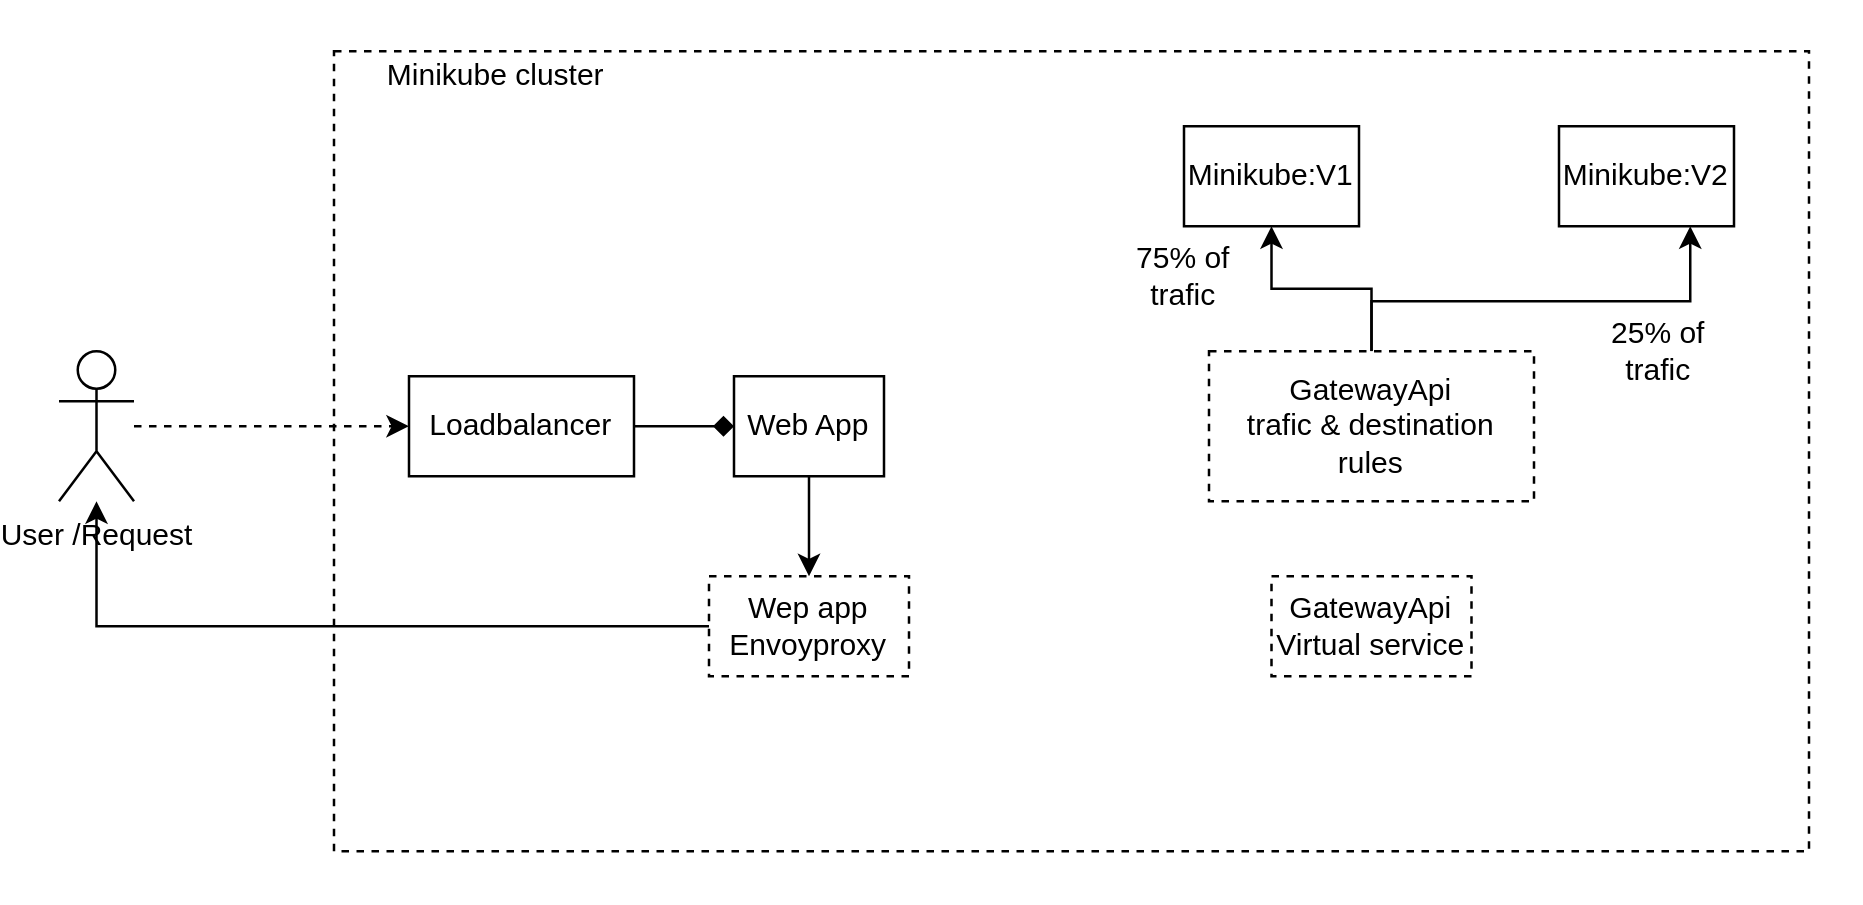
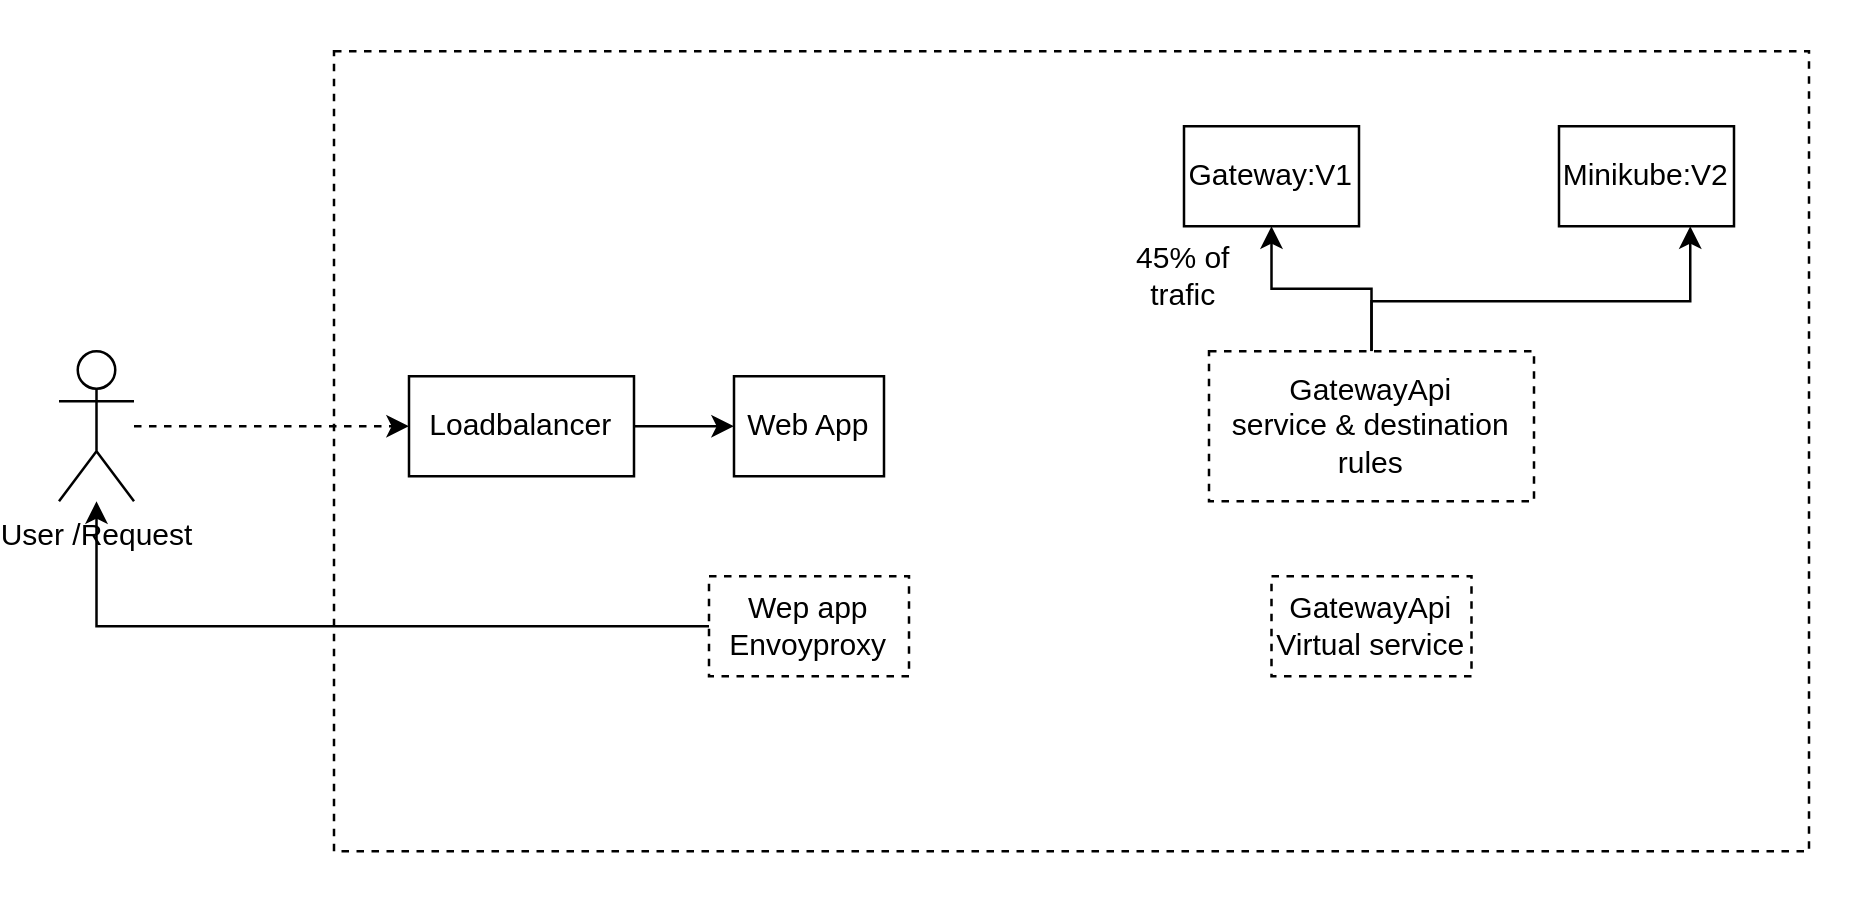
(496, 76) -> none
(1271, 176) -> (1271, 176)
(1184, 276) -> (1184, 276)
(1659, 351) -> none
(713, 426) -> (715, 426)
(1371, 426) -> (1371, 426)
(809, 518) -> none
